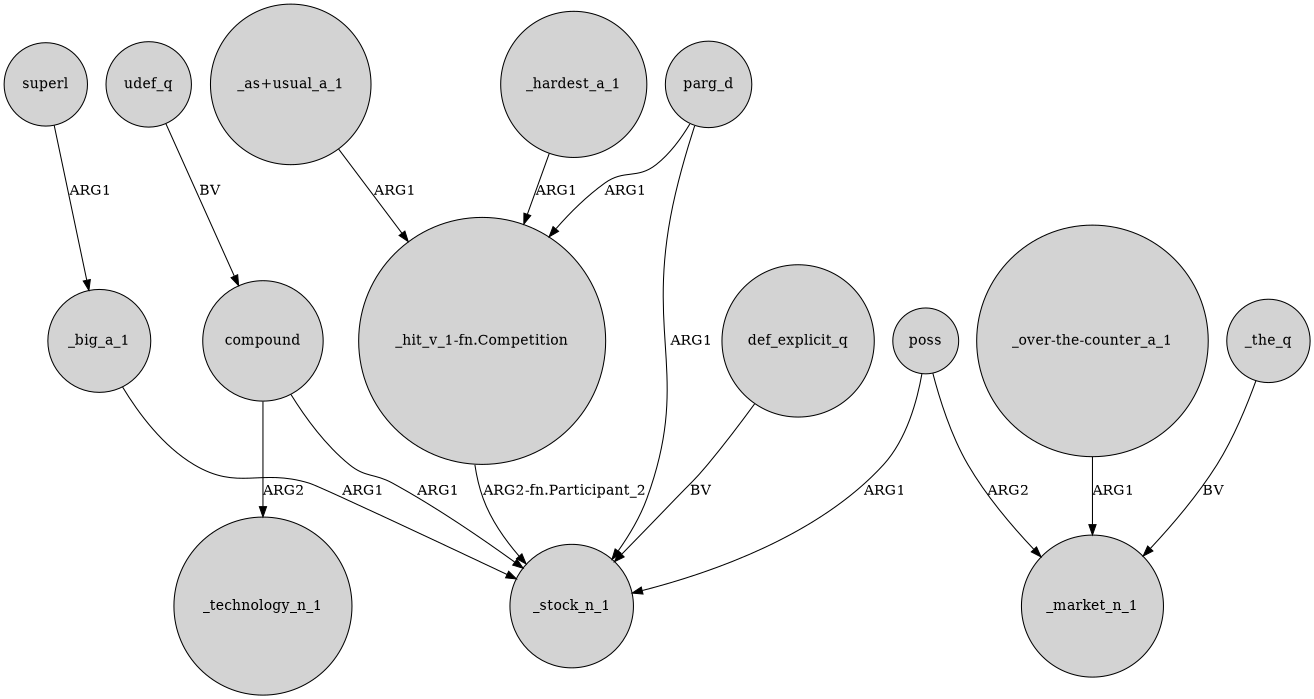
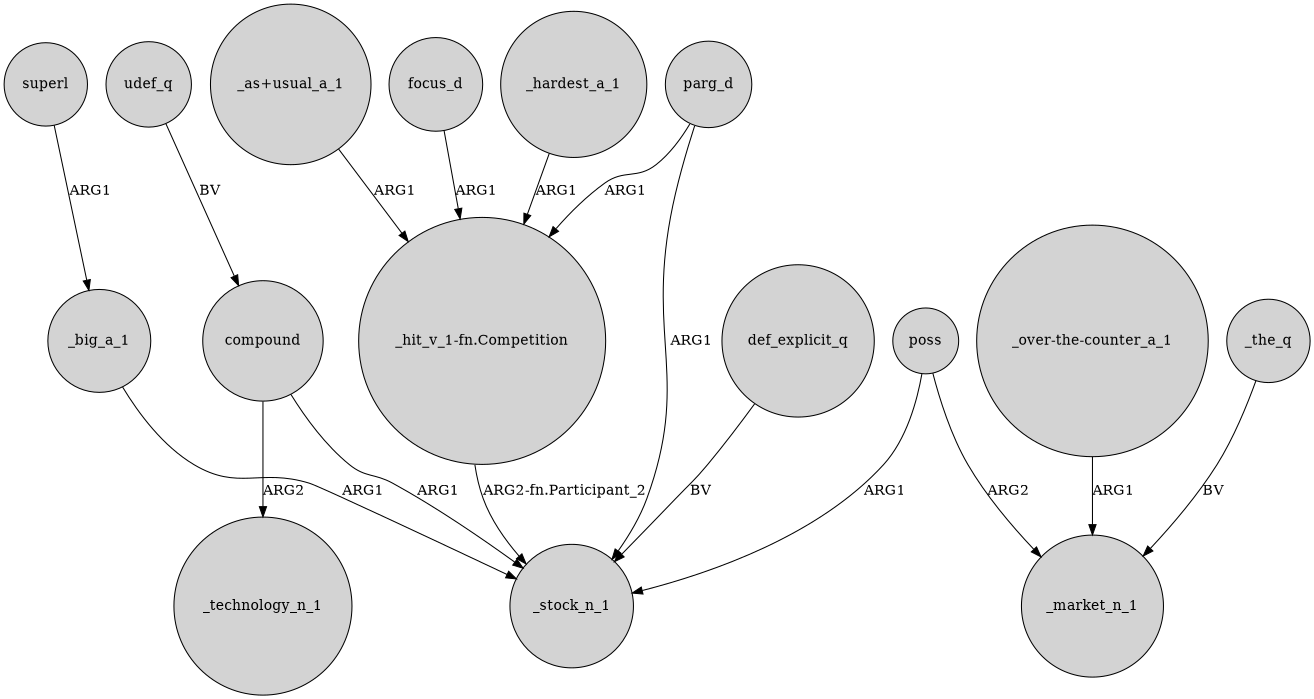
none -> (436, 84)
